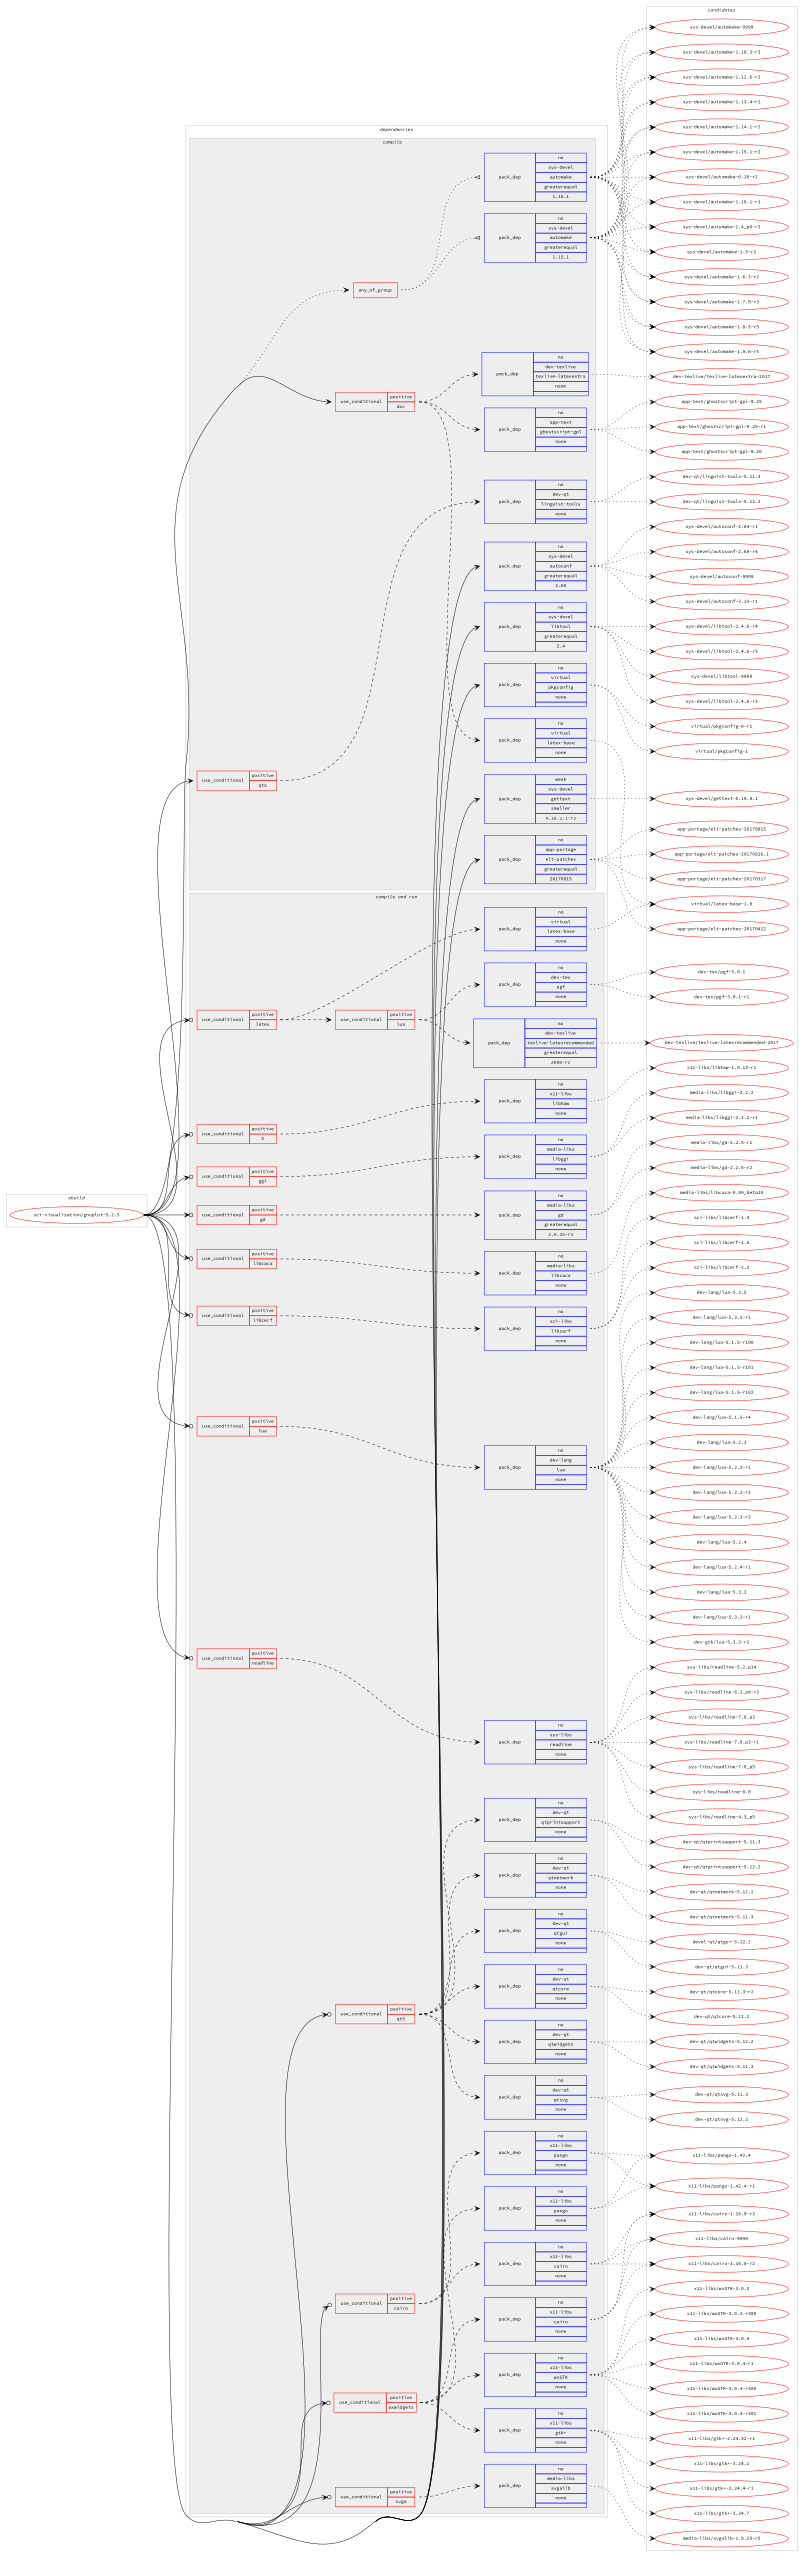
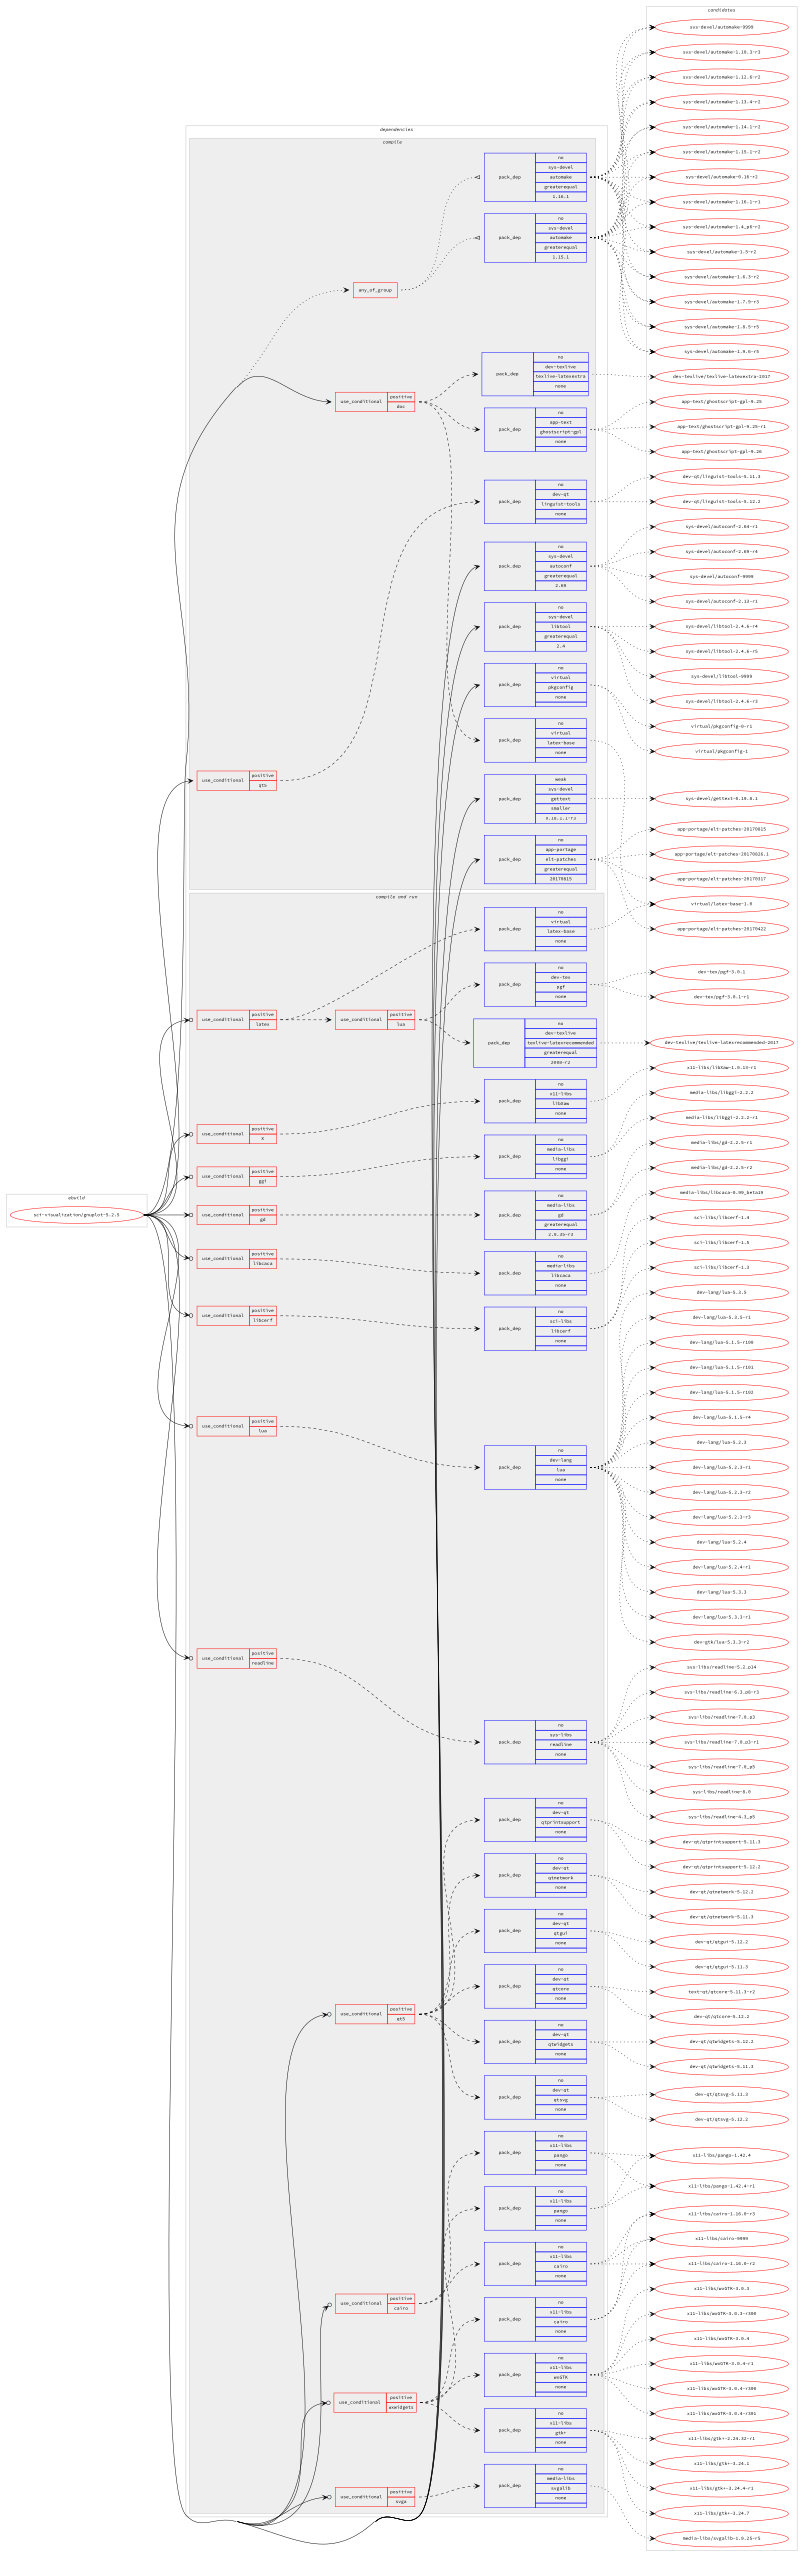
(722, 1942) -> (722, 1942)
(722, 1992) -> (722, 1992)
